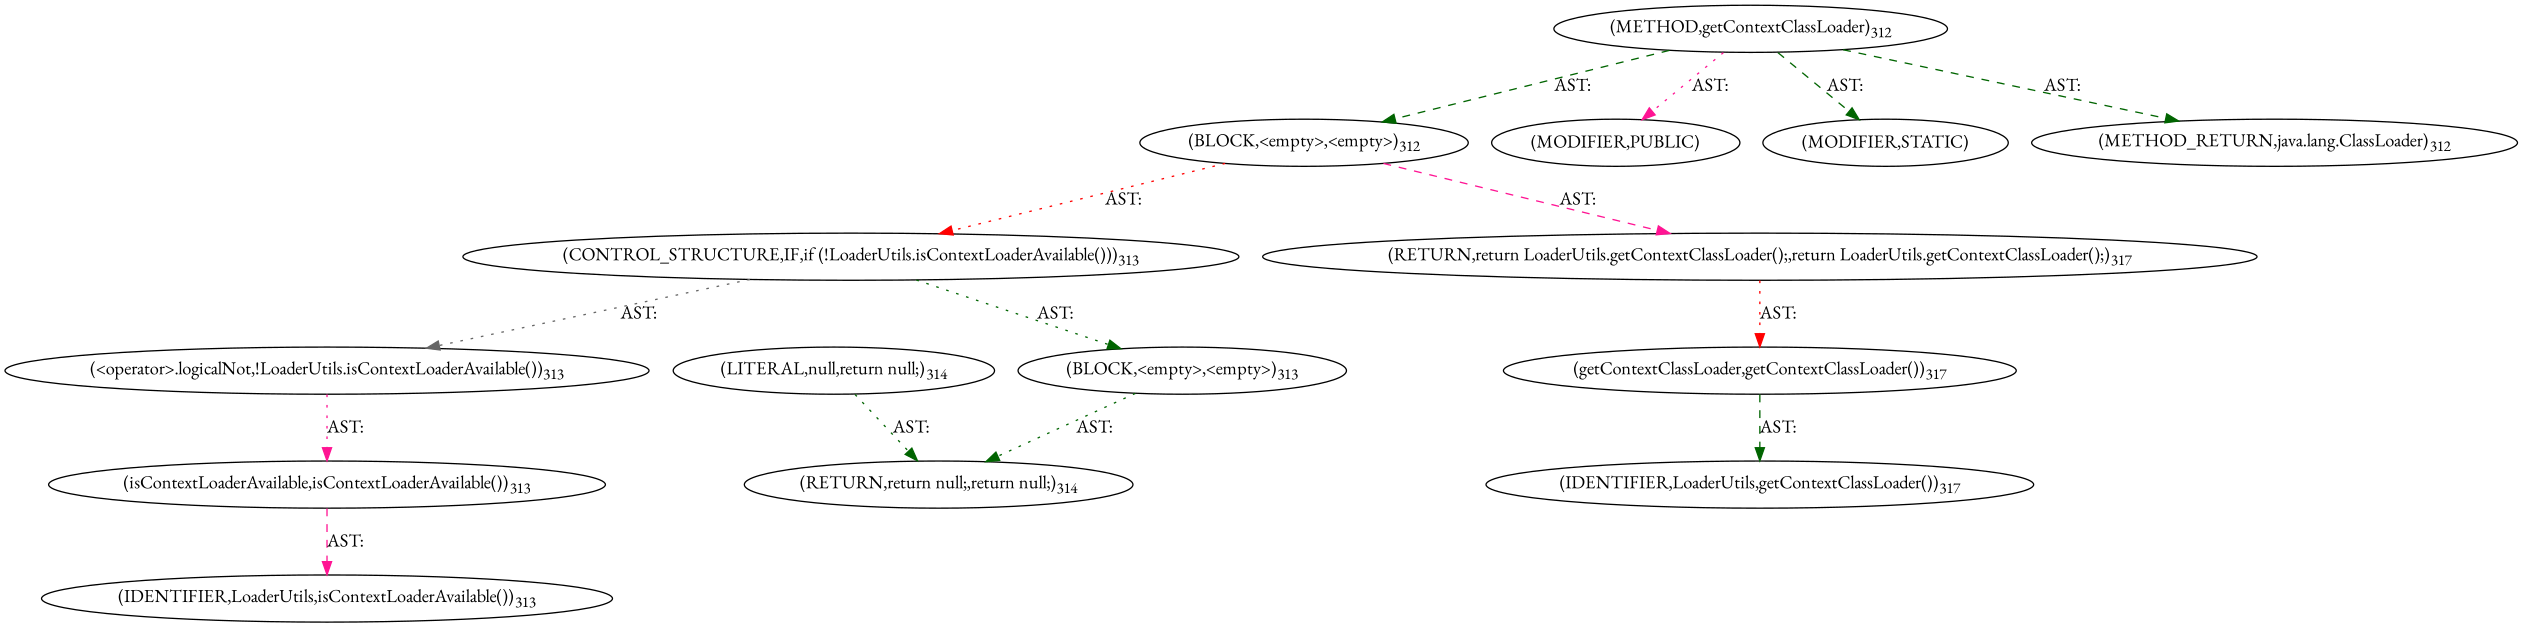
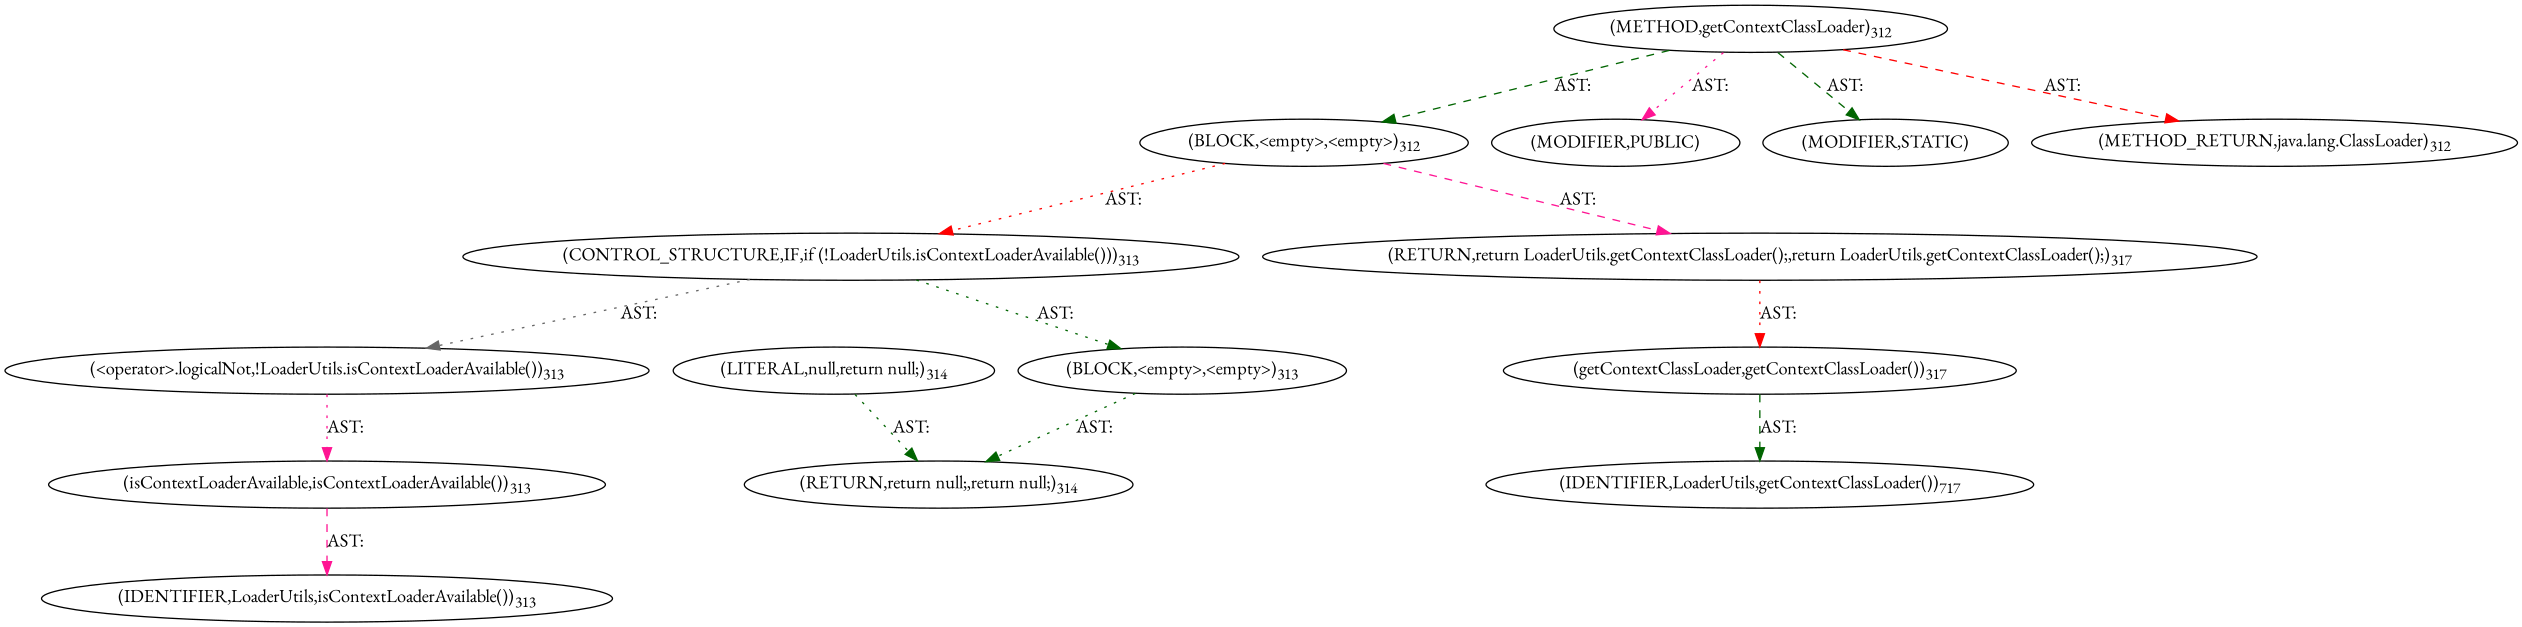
(2004, 84) -> (2004, 84)
(1950, 483) -> (1950, 483)
